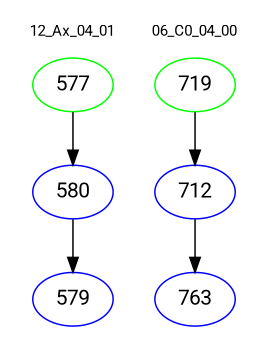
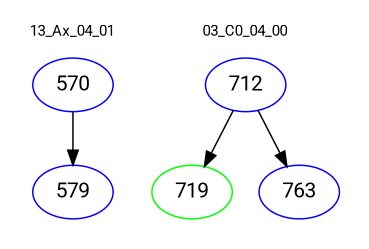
(73, 32) -> (73, 32)
(195, 32) -> (246, 32)
(73, 85) -> none
(195, 131) -> (222, 132)
(73, 192) -> (73, 85)
